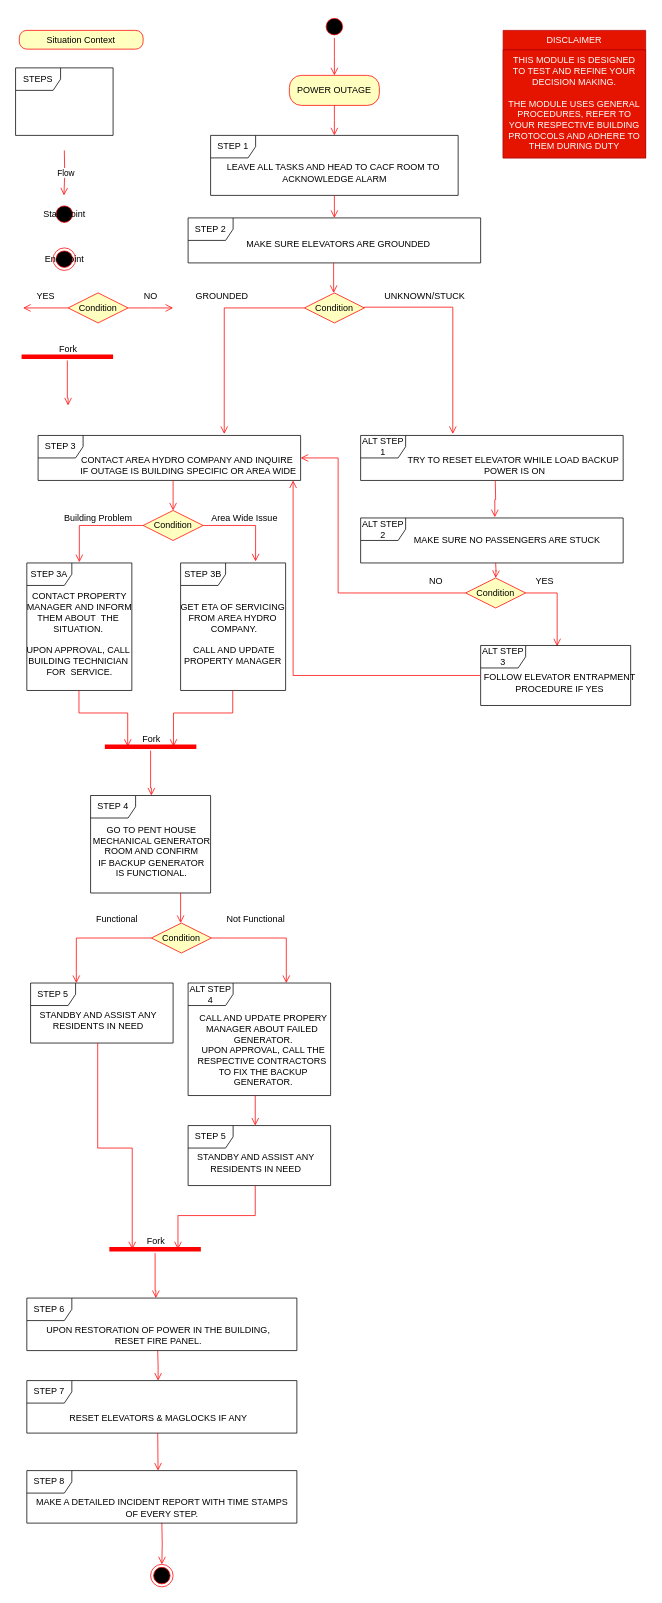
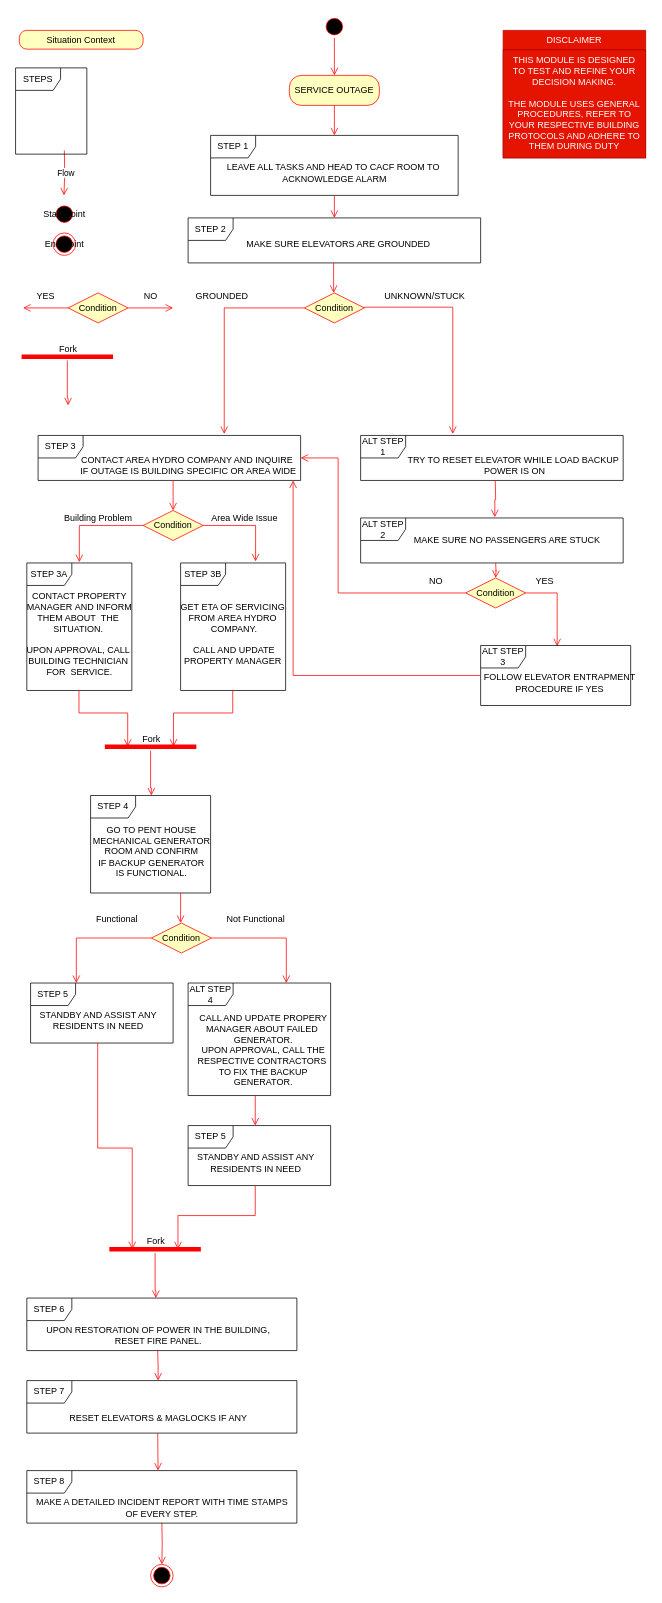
(334, 90) -> (334, 90)
(64, 102) -> (51, 111)
(64, 259) -> (64, 244)
